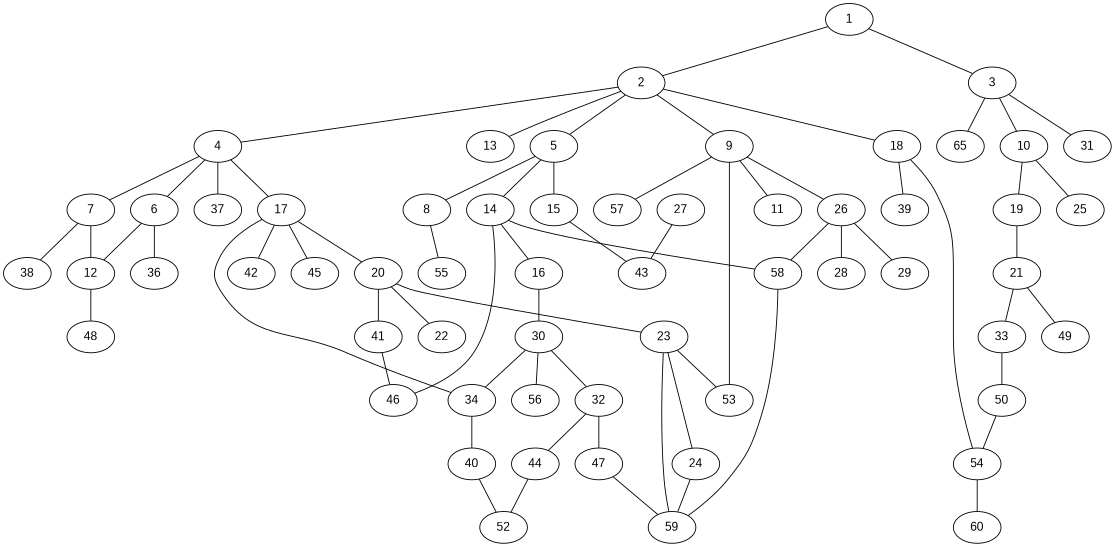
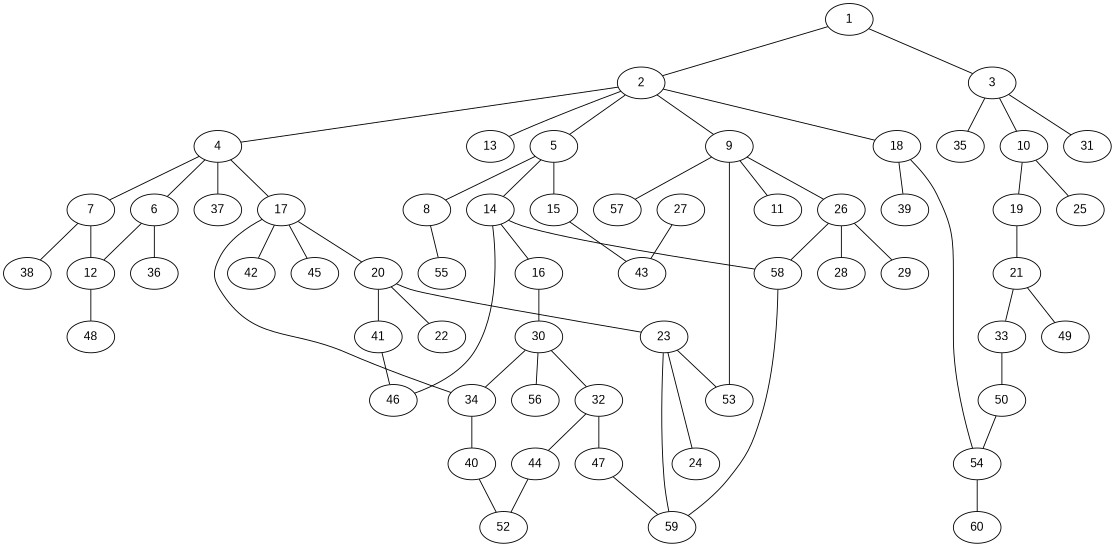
(960, 146) -> (960, 146)
(684, 495) -> none
